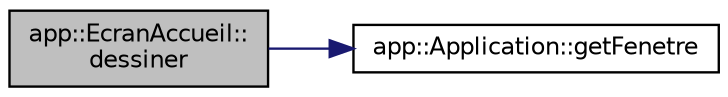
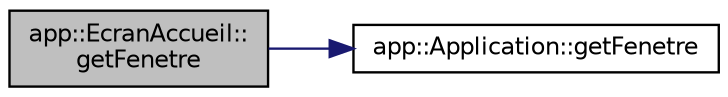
(139, 49) -> (139, 49)
